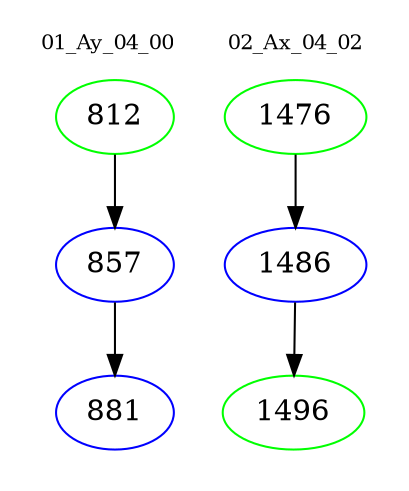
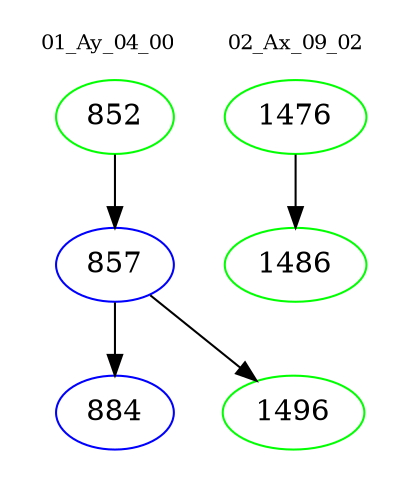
(296, 44) -> (296, 44)
(115, 117) -> (115, 117)
(296, 265) -> (296, 265)
(295, 329) -> (177, 317)
(115, 413) -> (115, 413)
